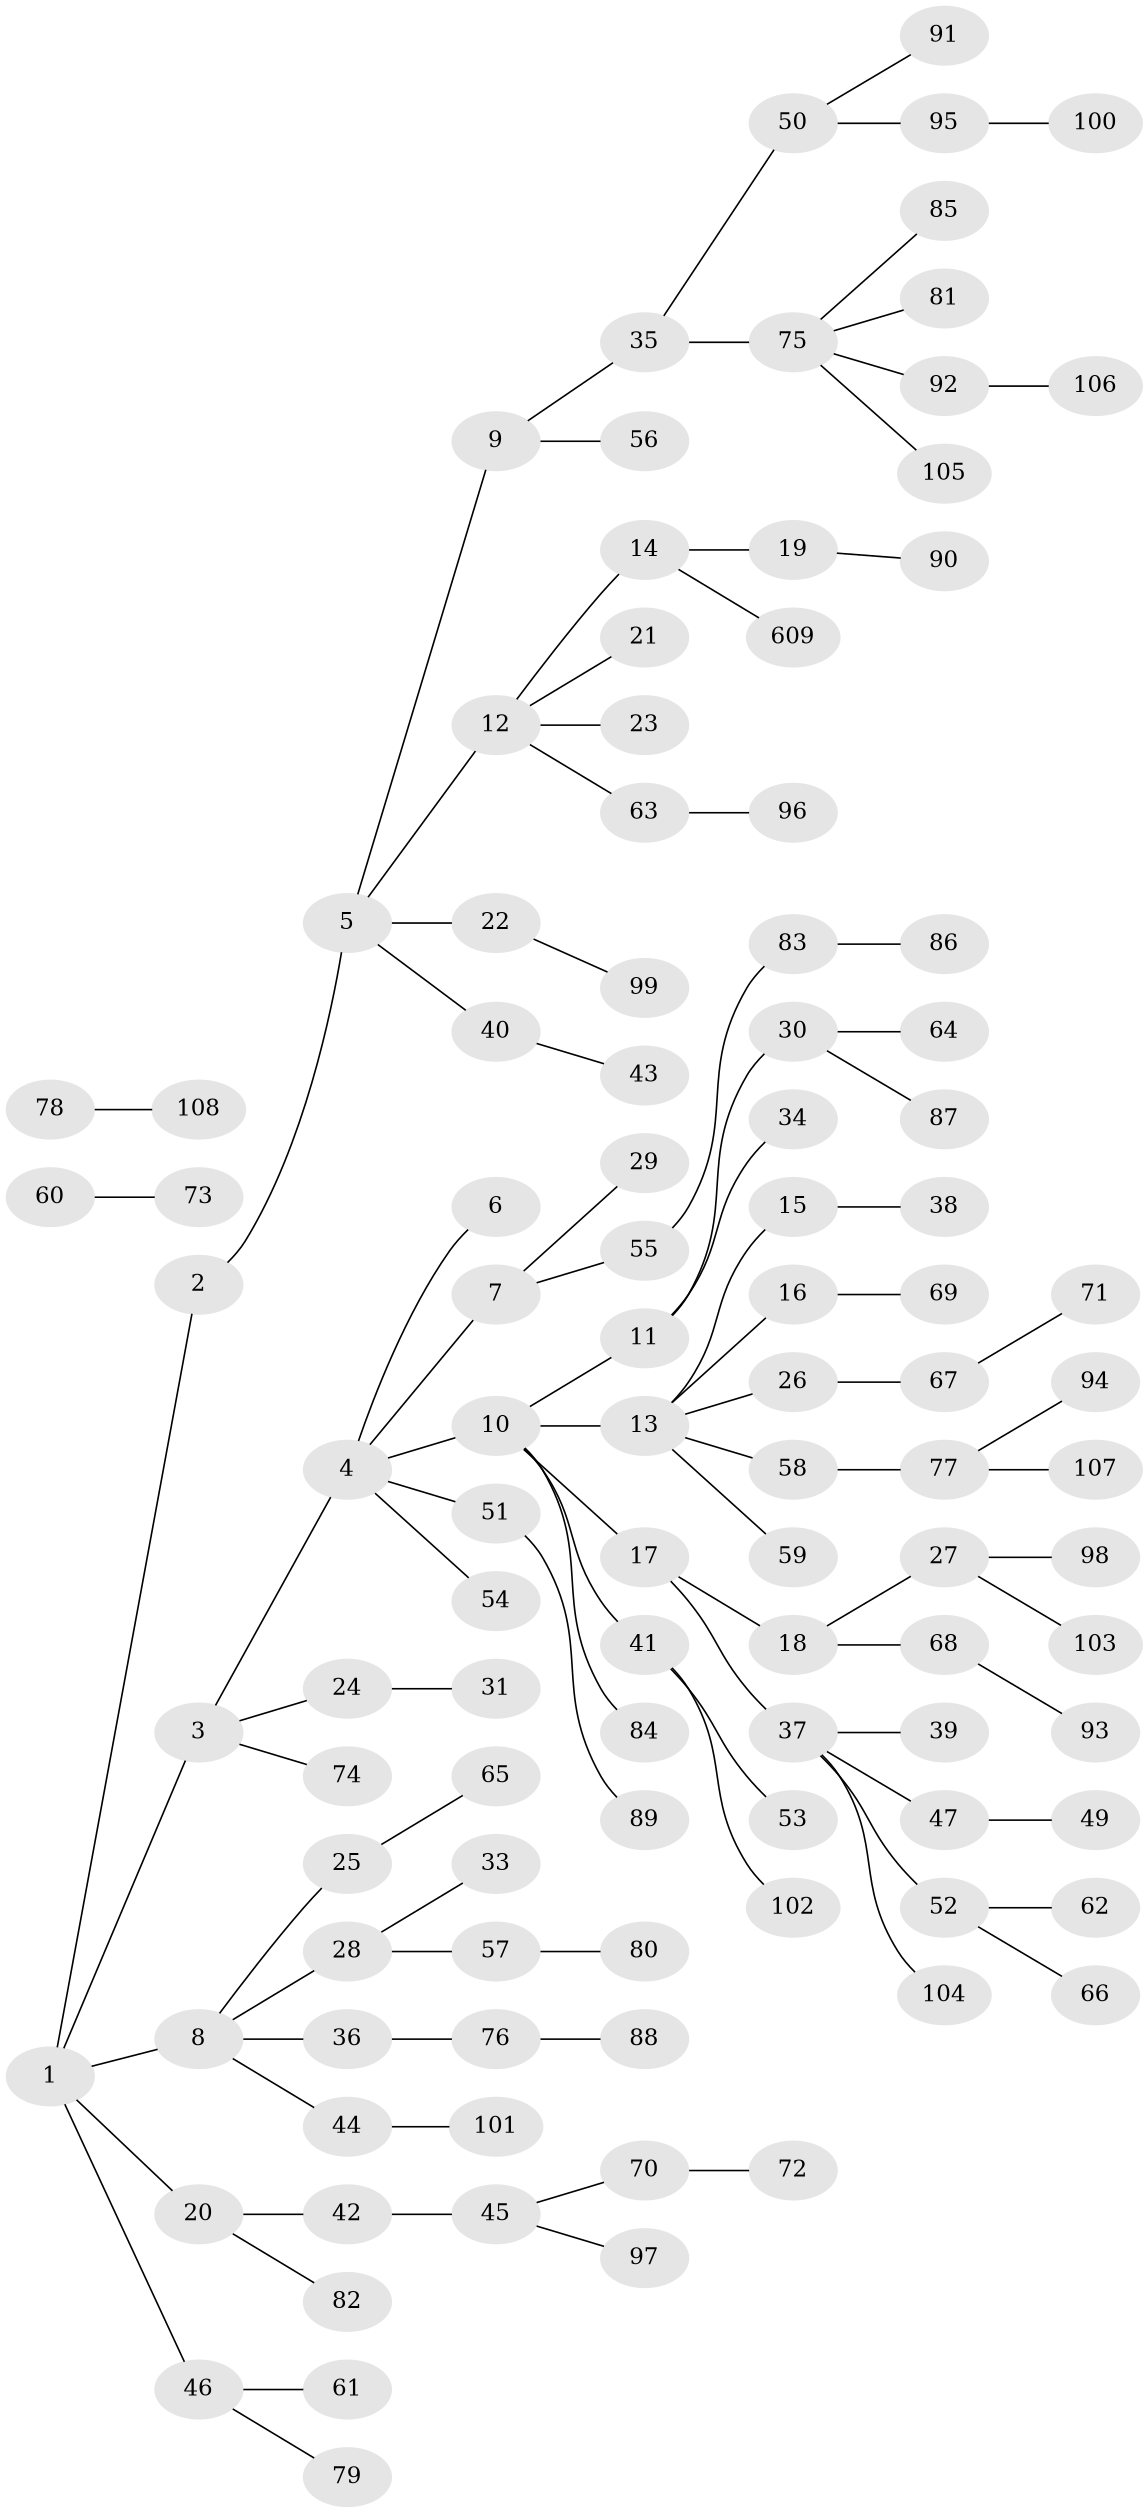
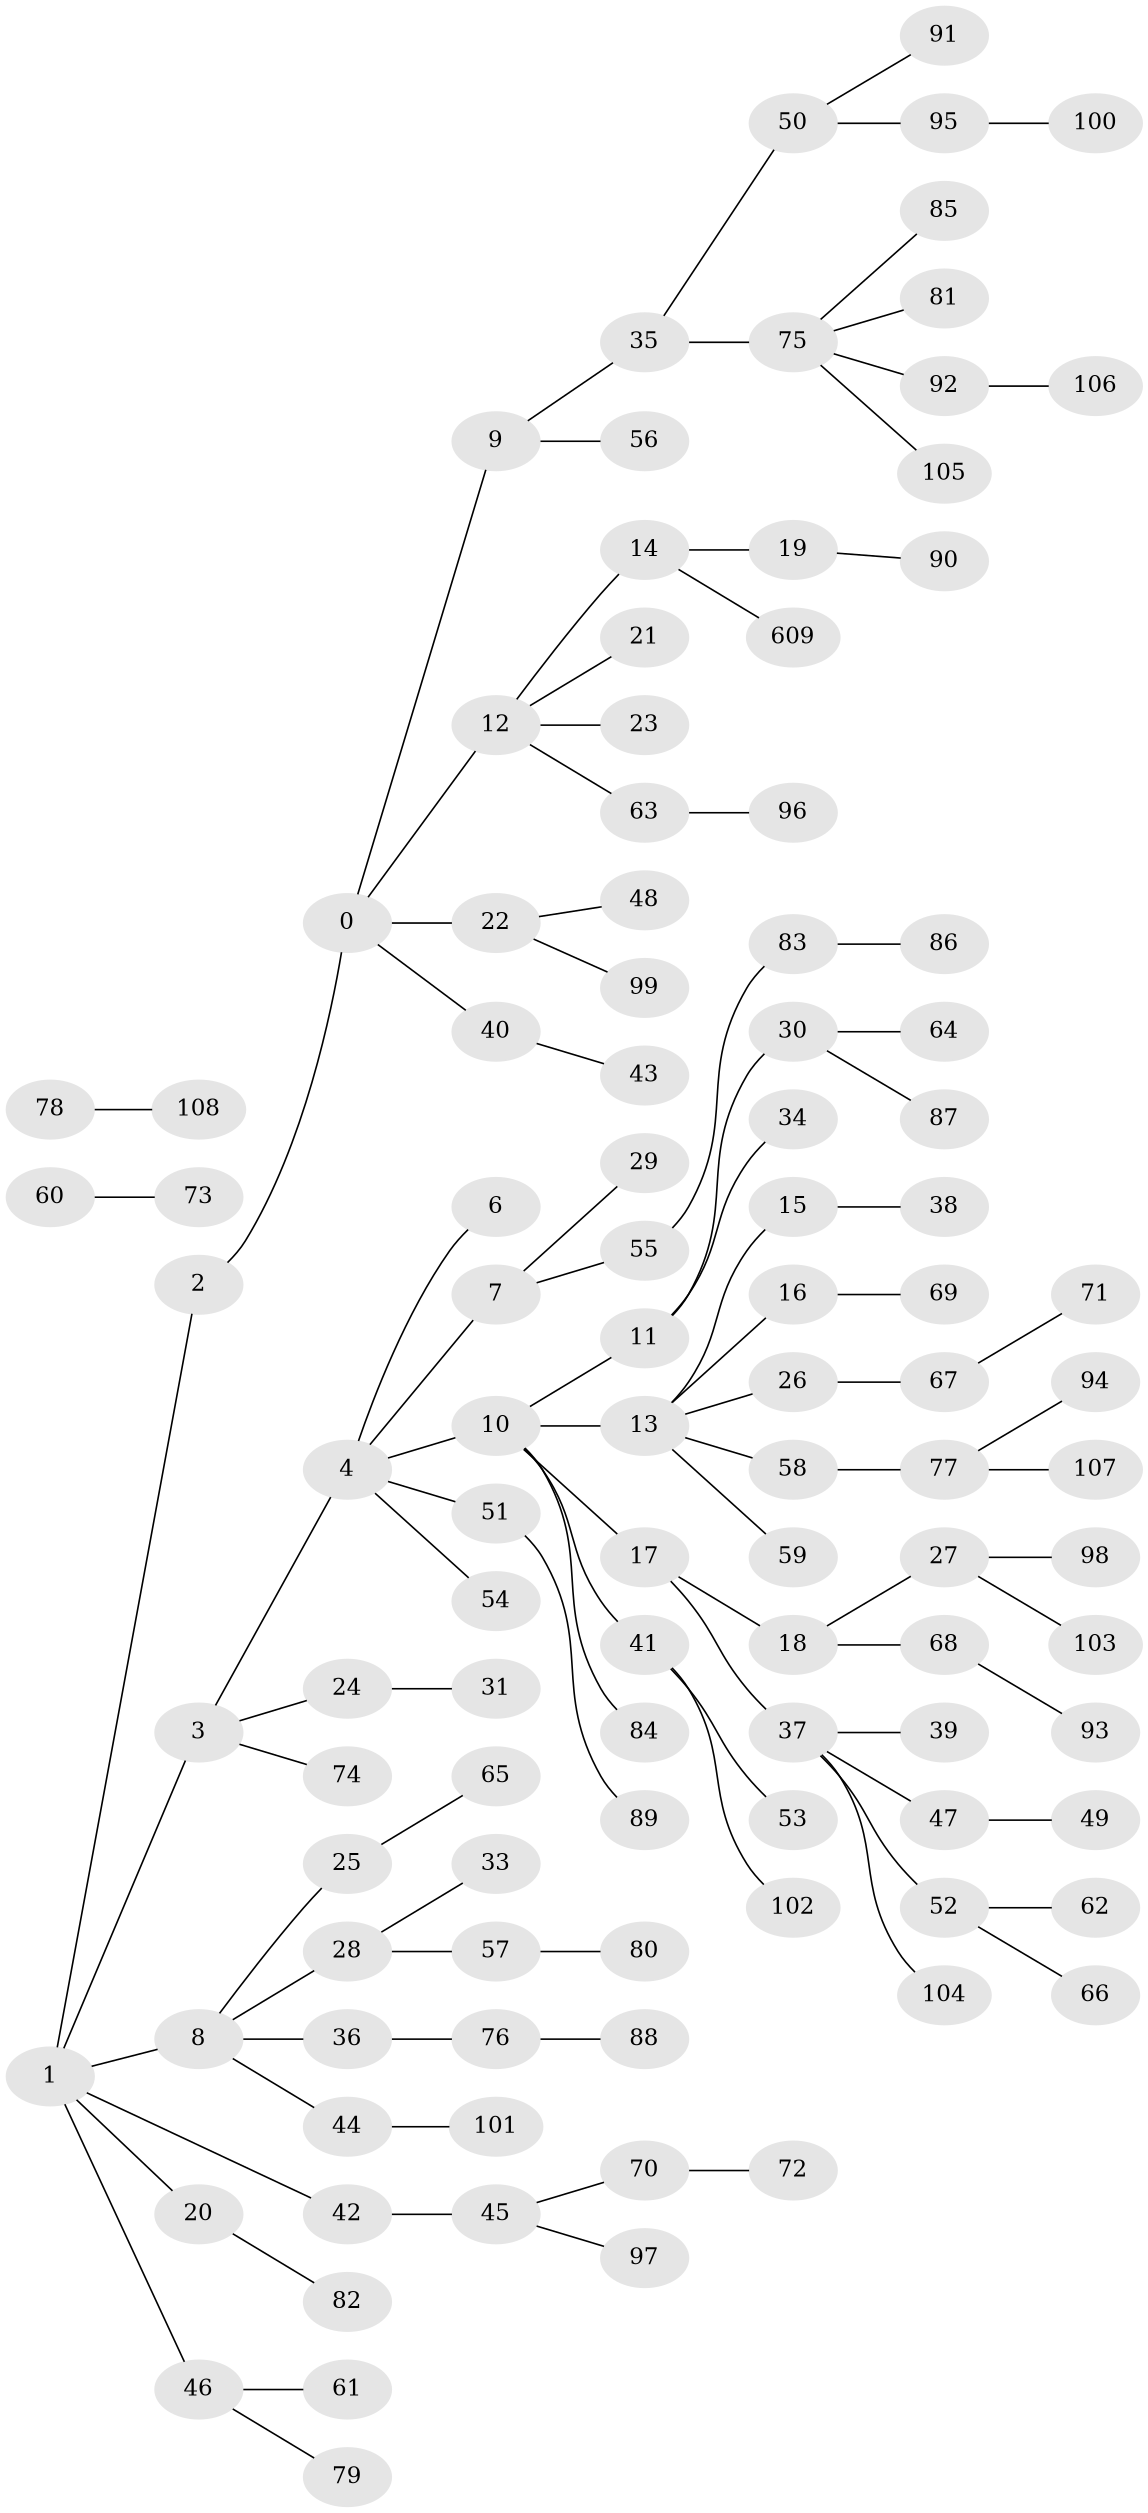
none -> (645, 900)
(347, 923) -> (347, 923)
(273, 2214) -> (199, 2145)
